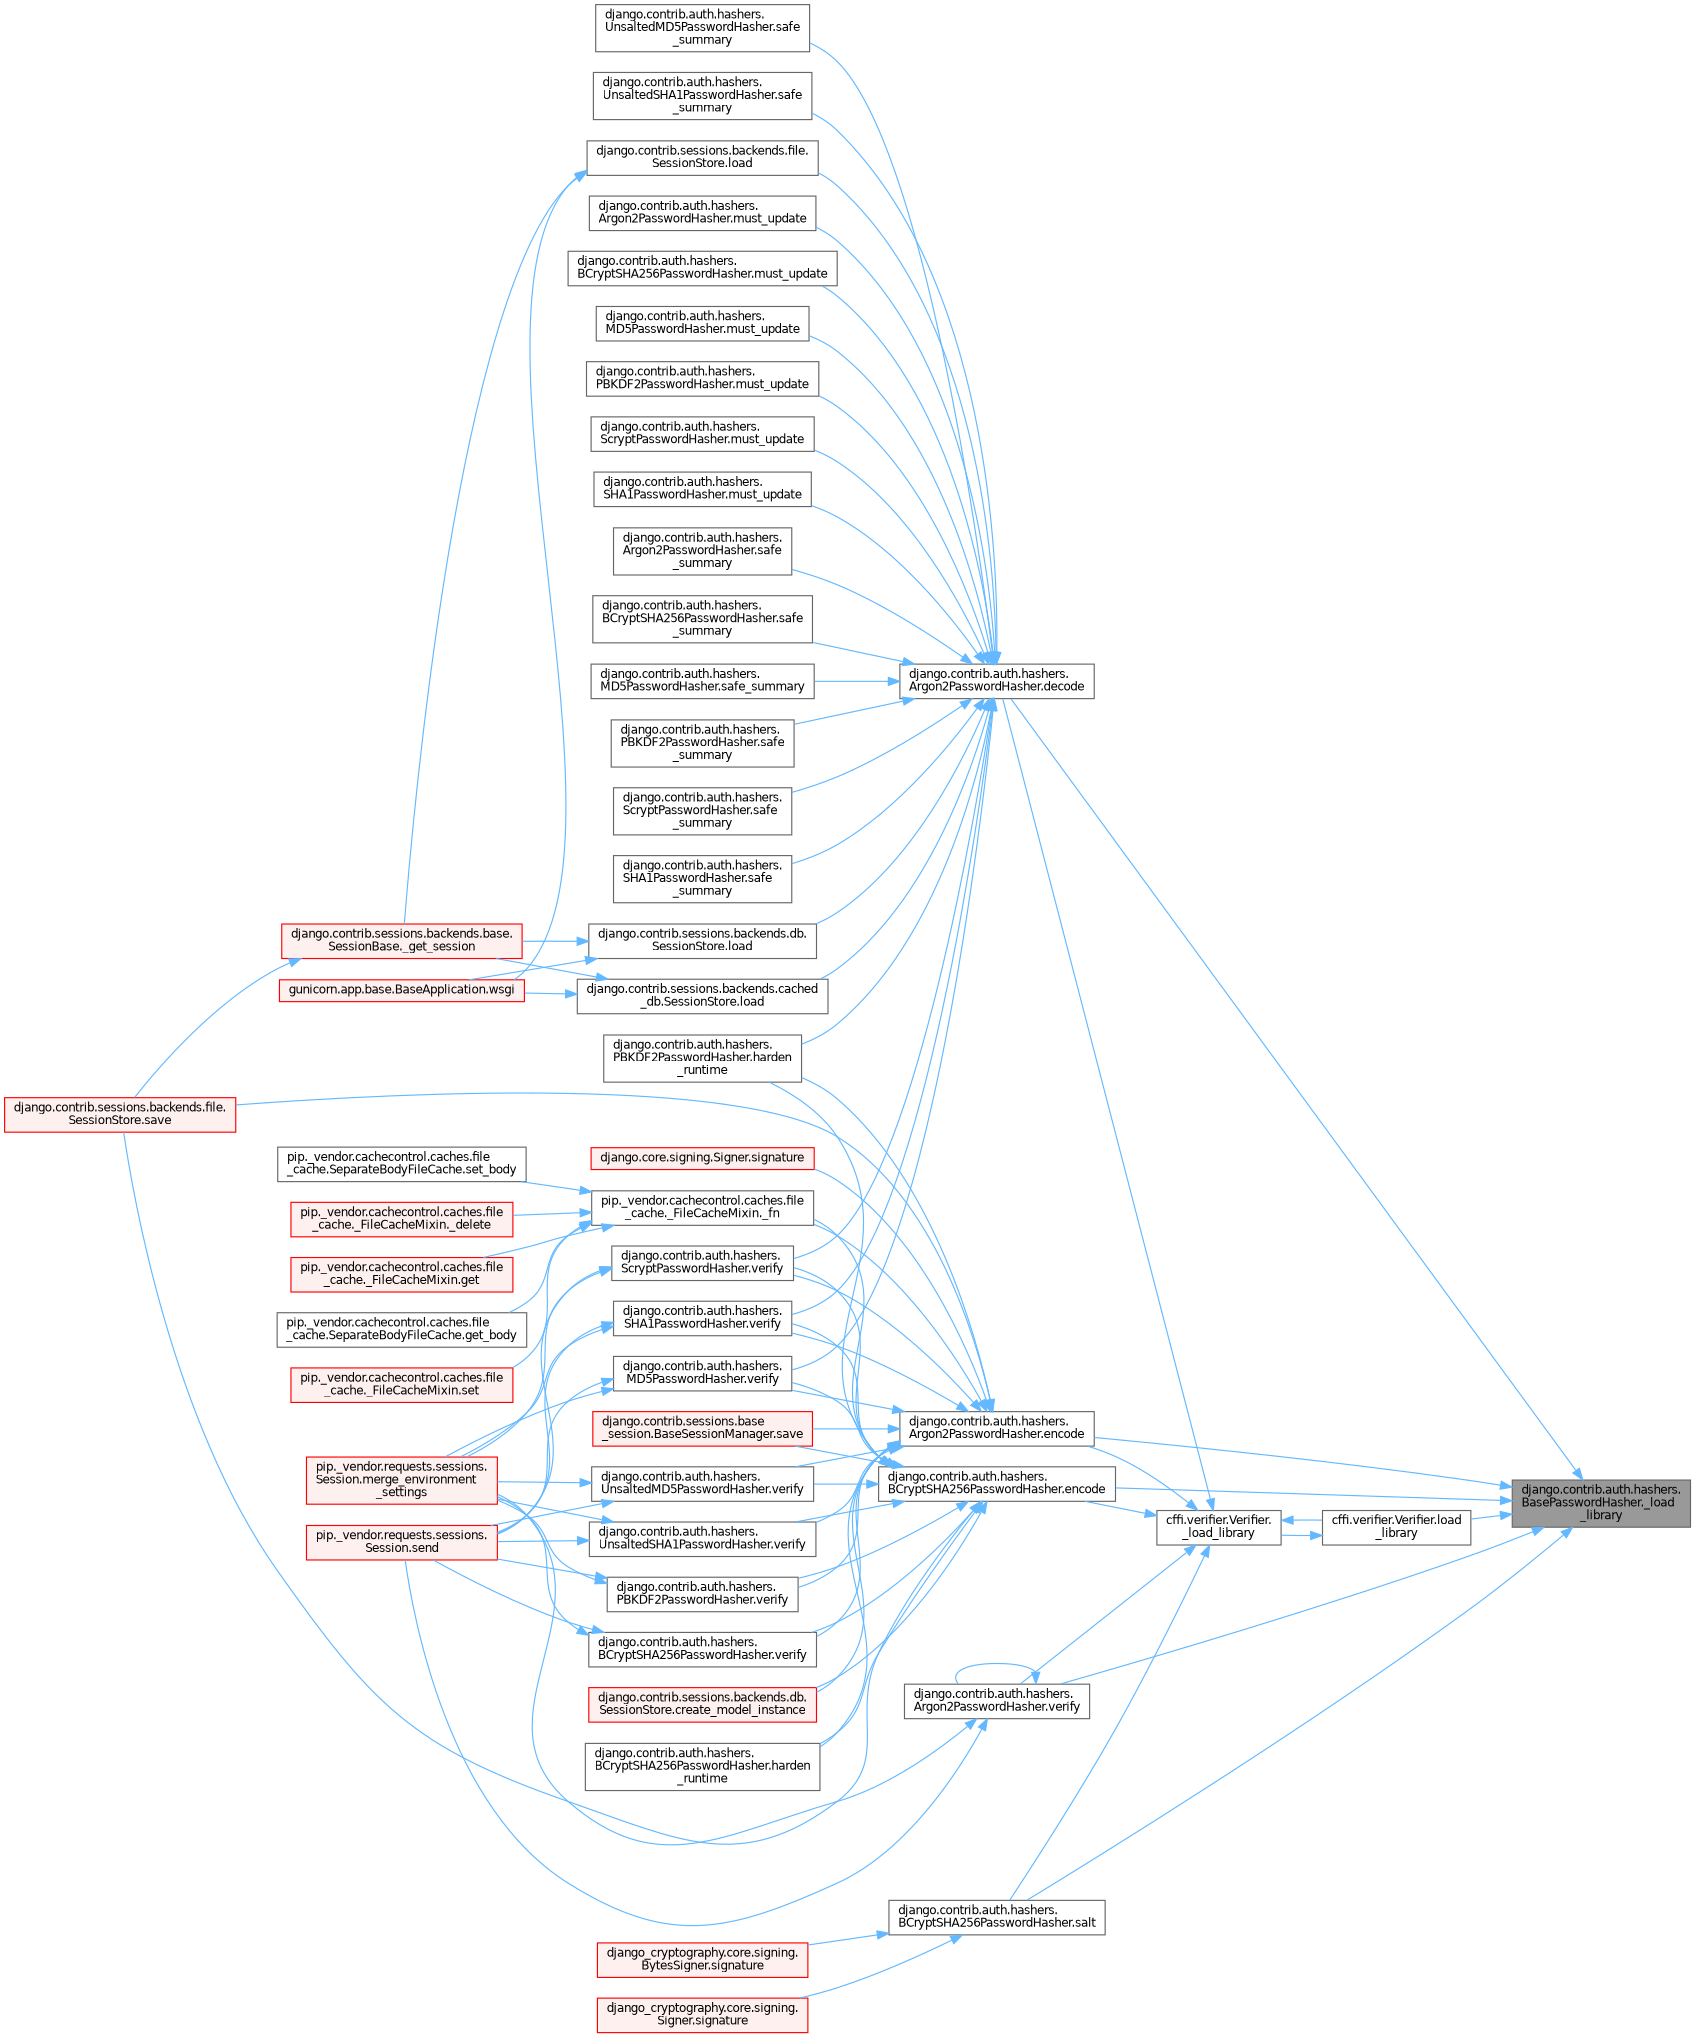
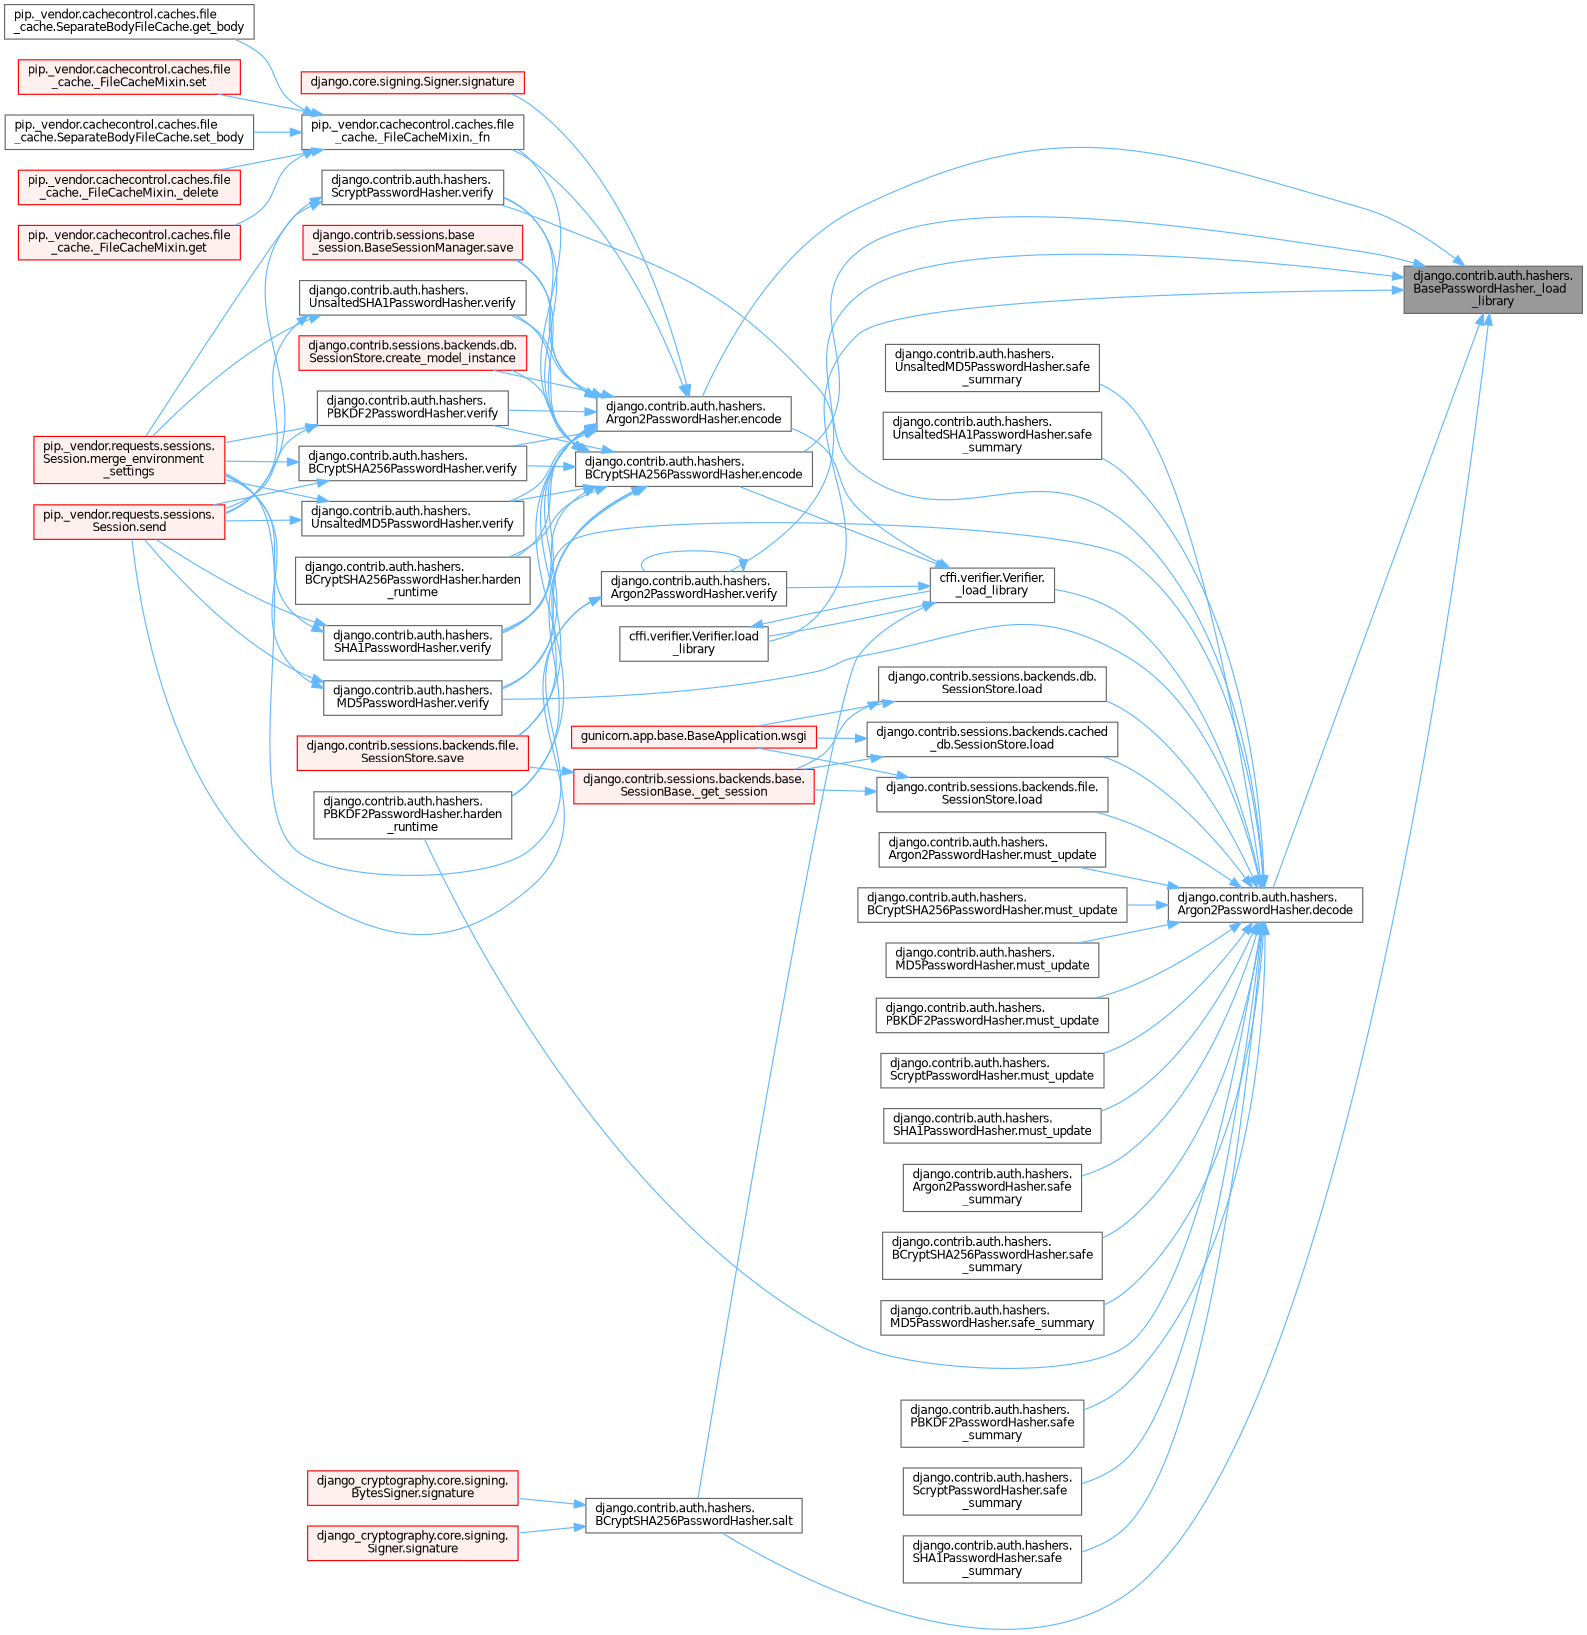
(1107, 1099) -> (1195, 702)
